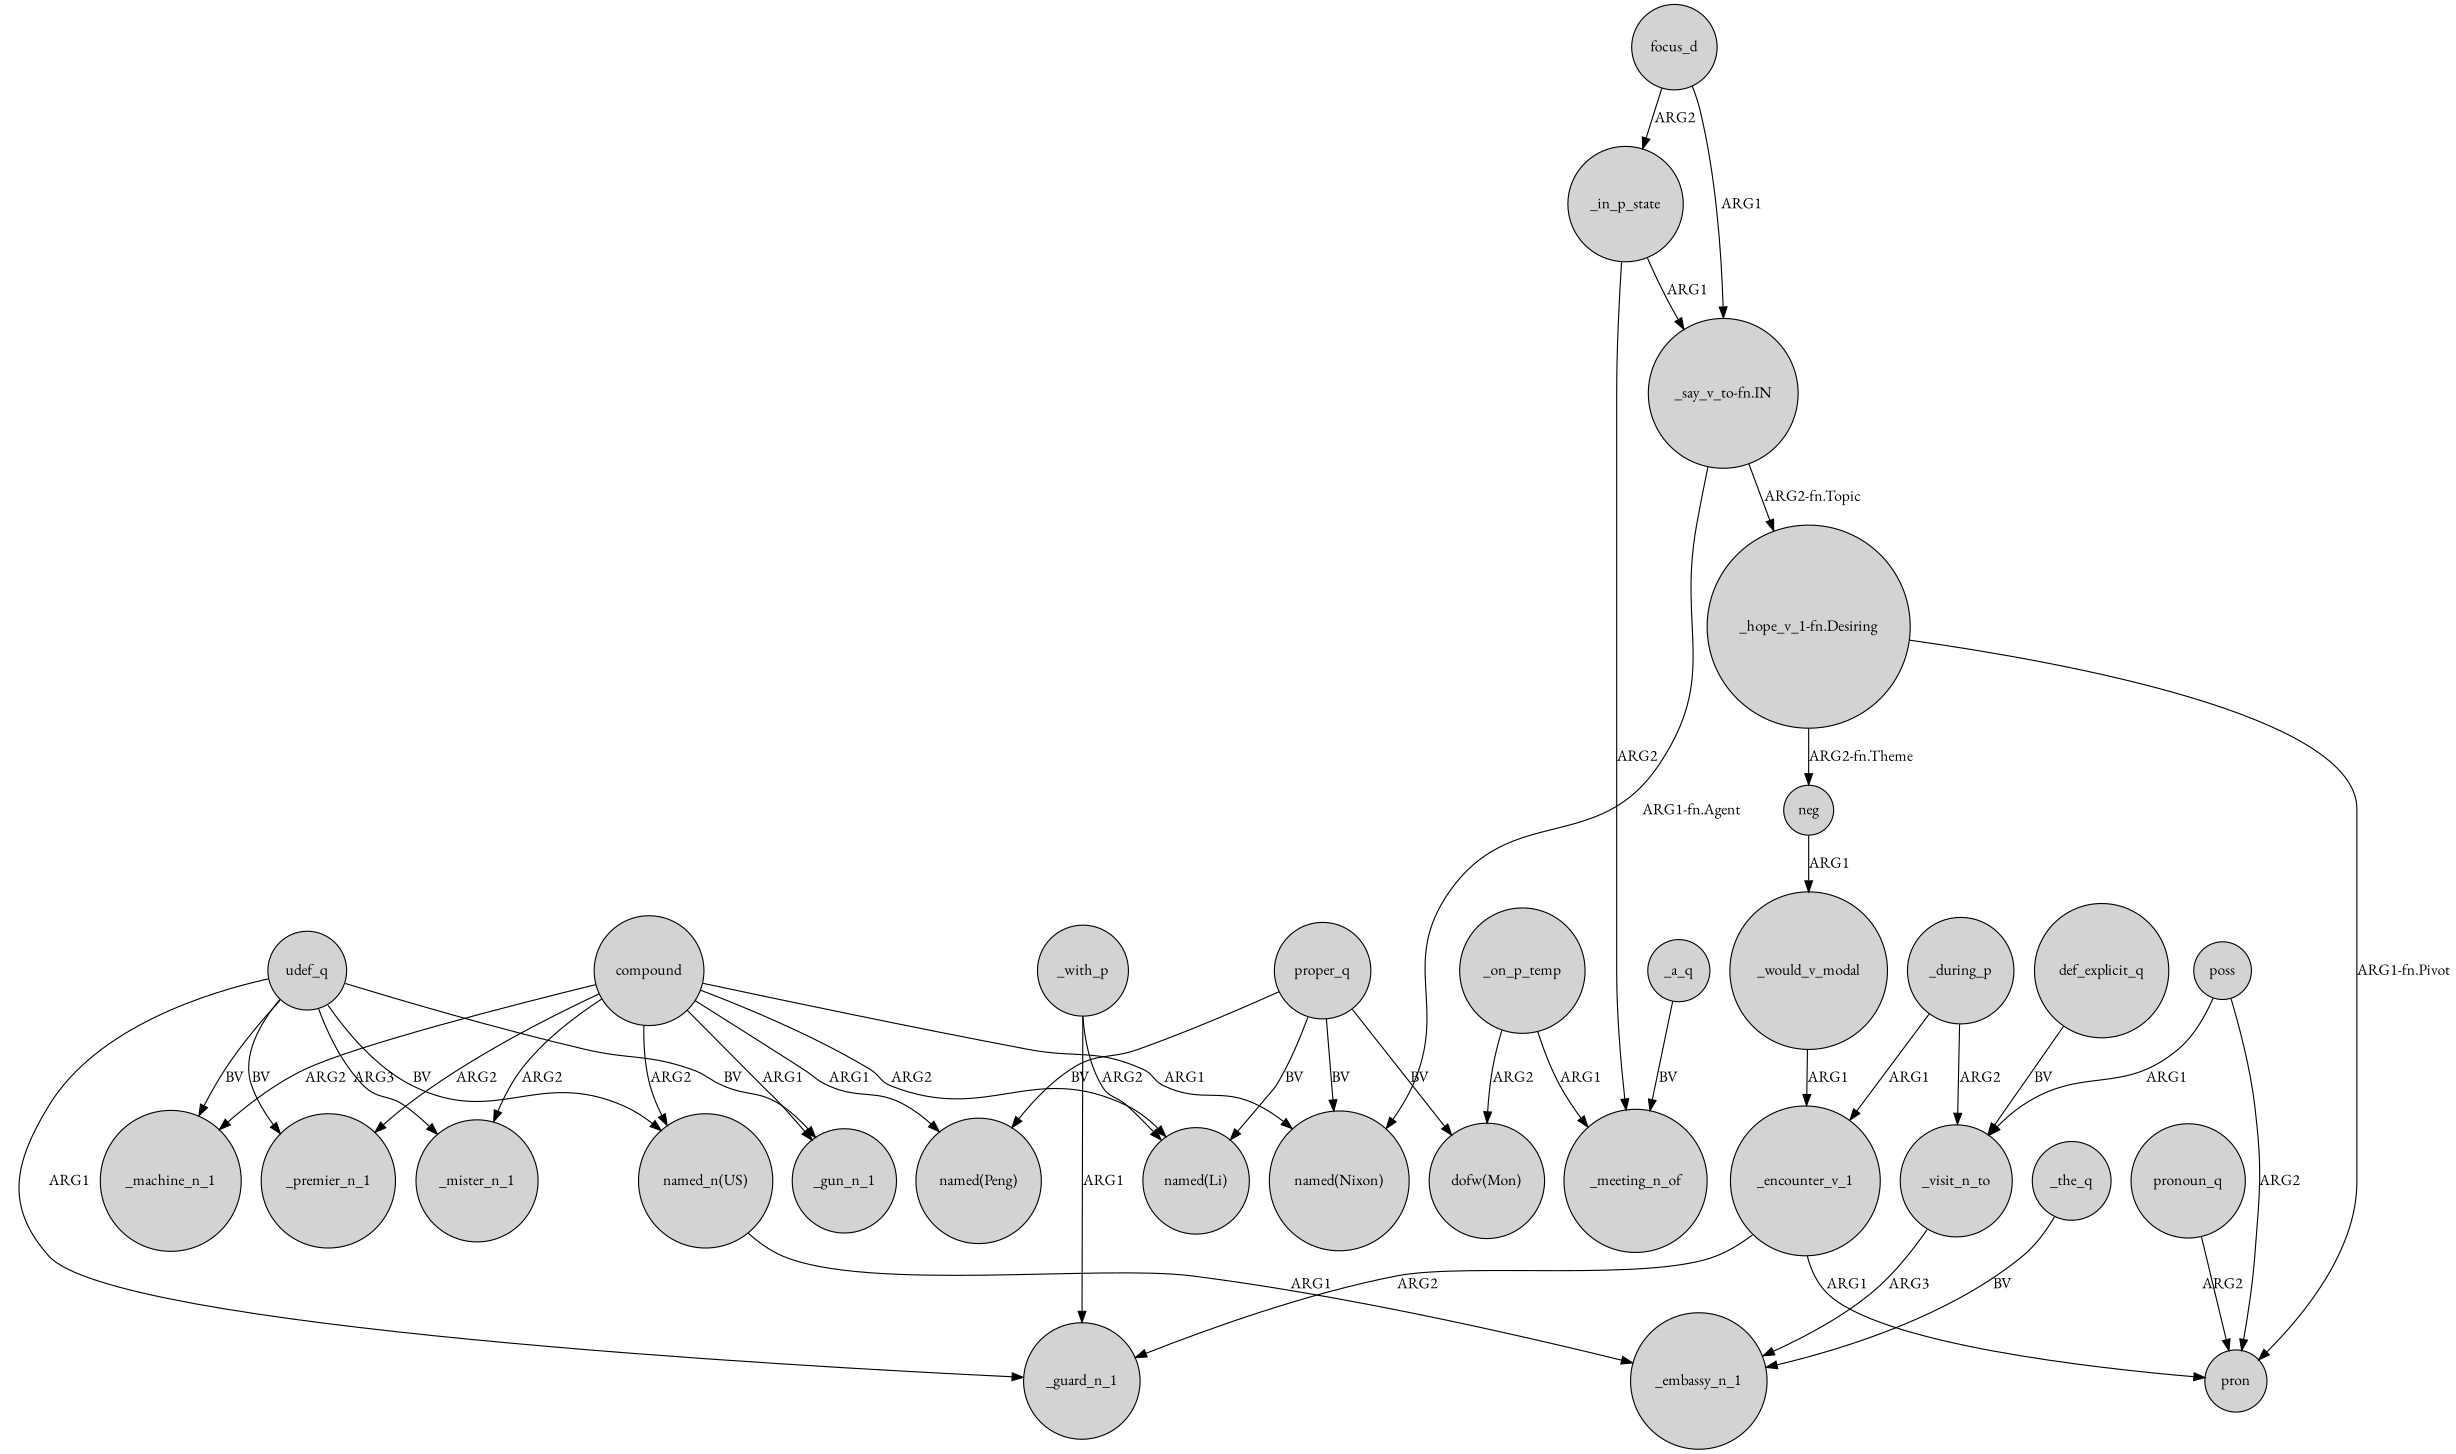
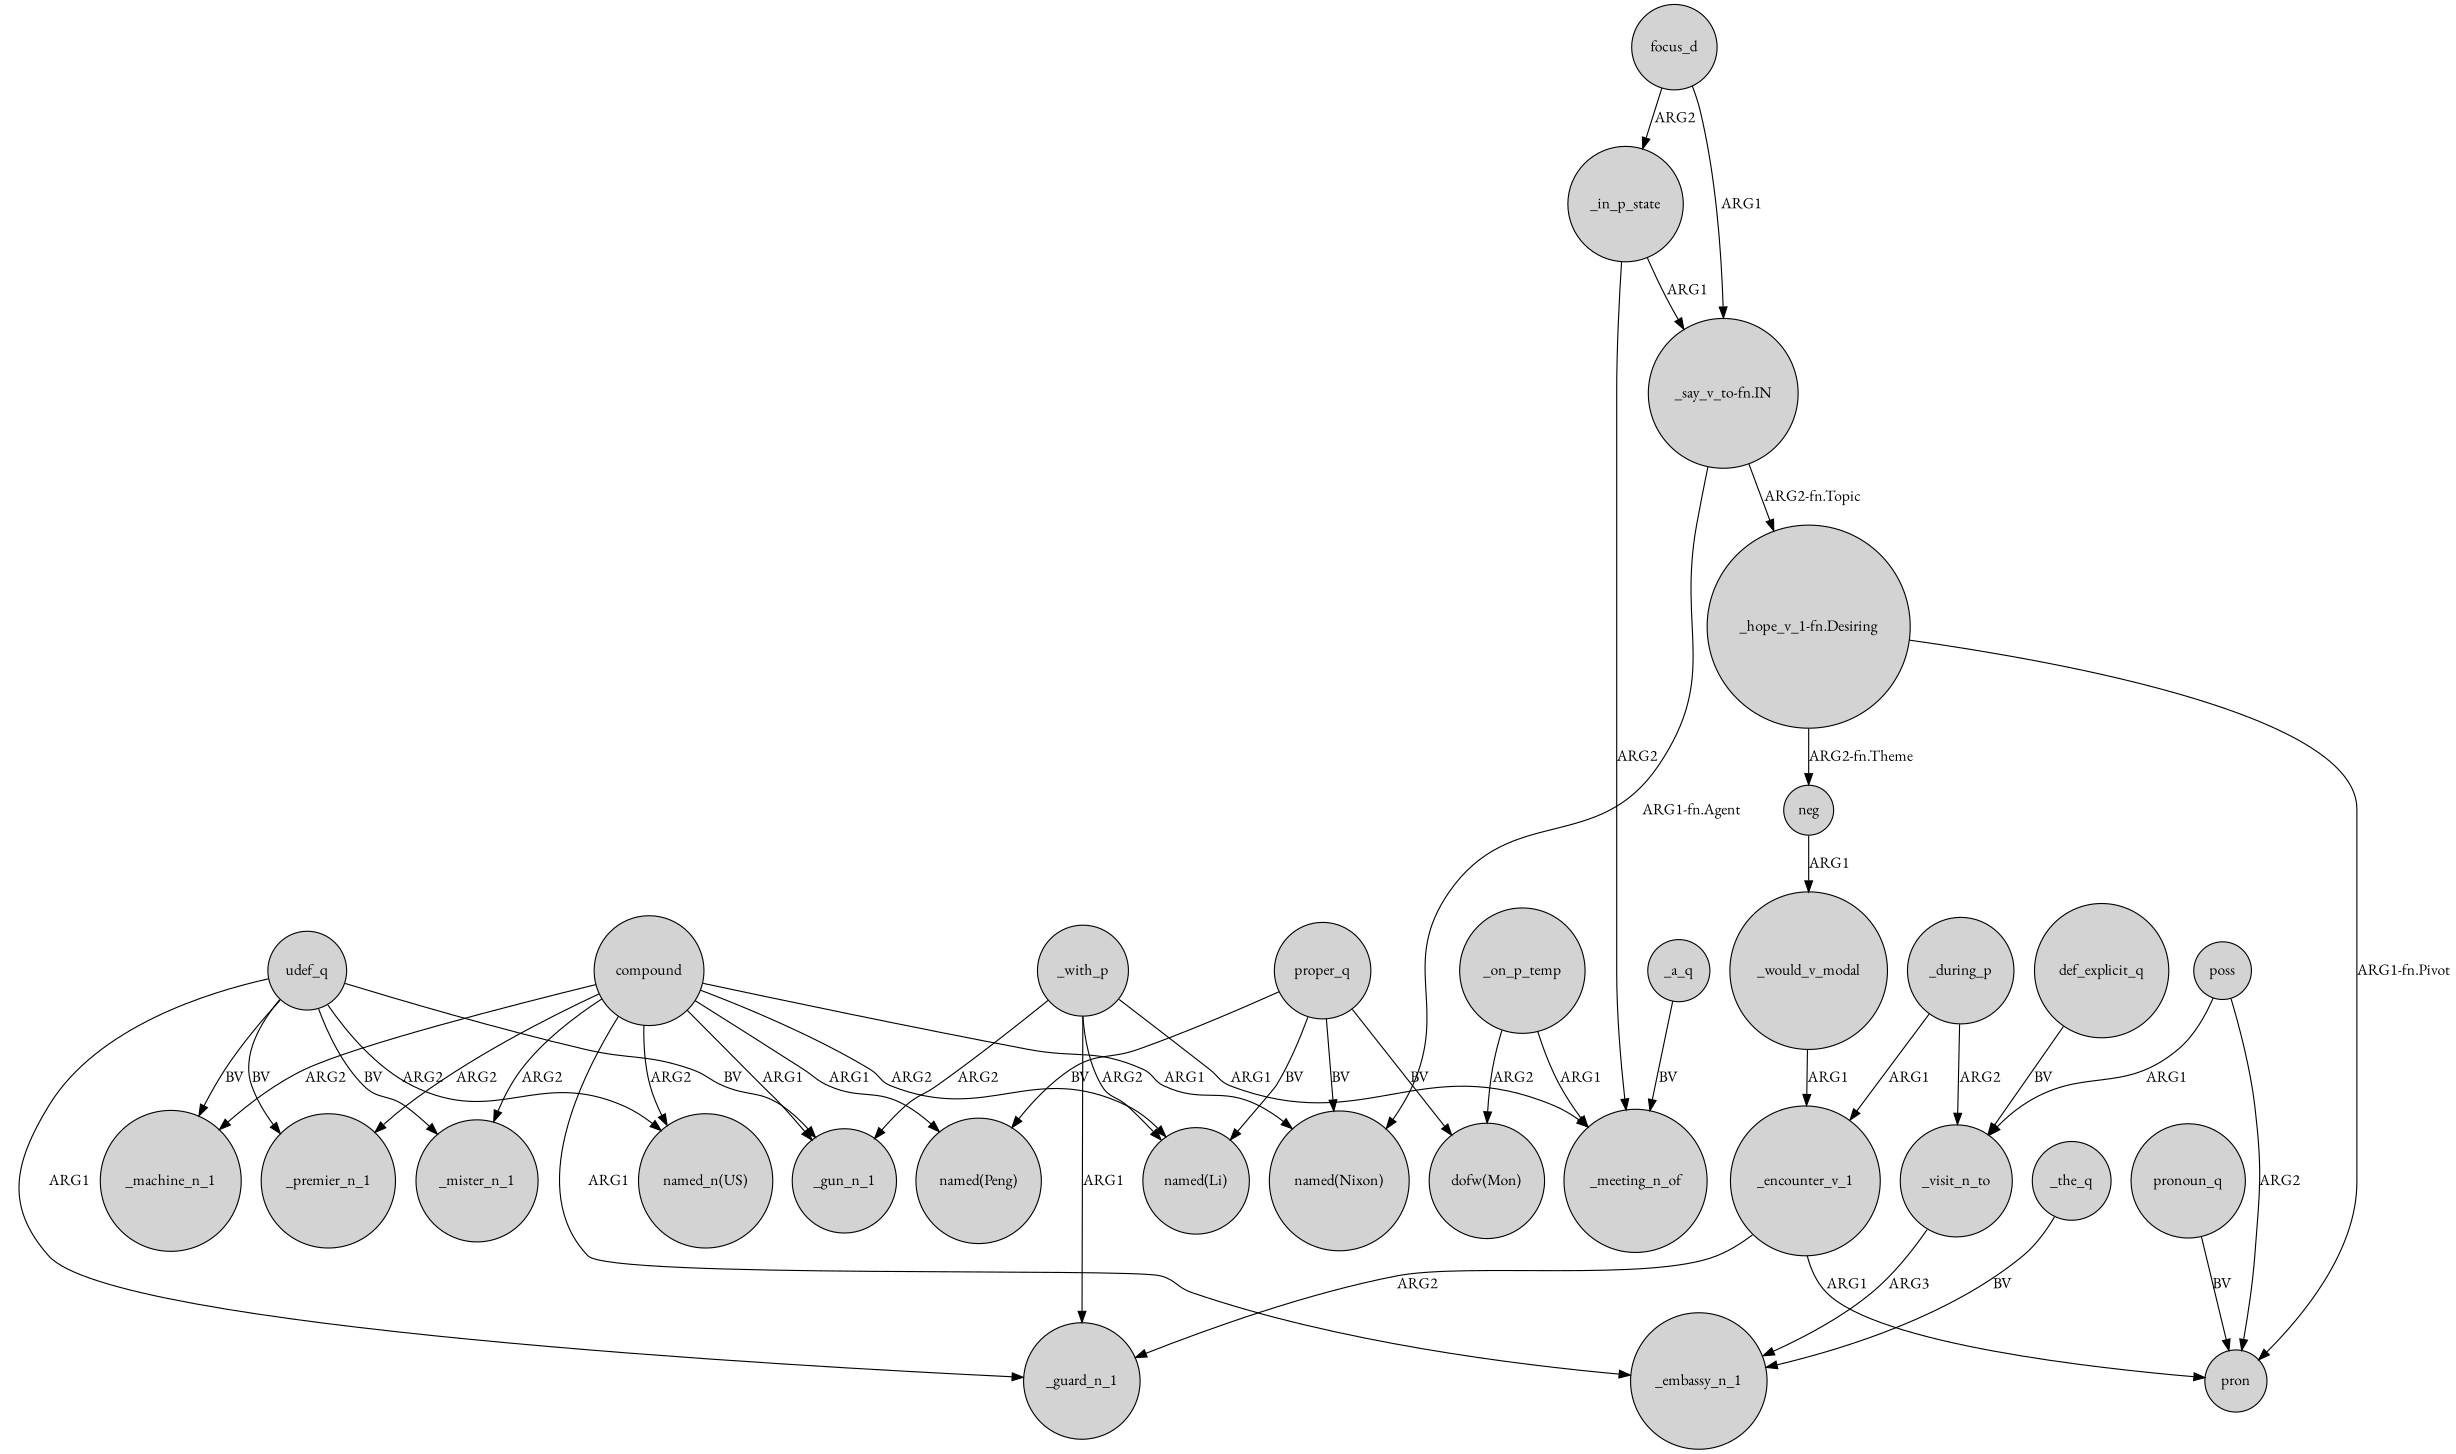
none -> (965, 1065)
(374, 1078) -> (374, 1078)
(423, 1078) -> (423, 1078)
none -> (1324, 1102)
(1185, 1275) -> (980, 1272)
(2223, 1284) -> (2223, 1284)
